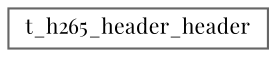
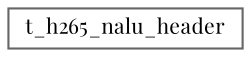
(138, 28) -> (126, 28)
